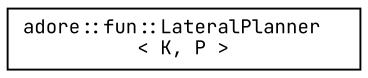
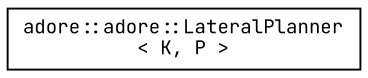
(184, 39) -> (184, 39)
